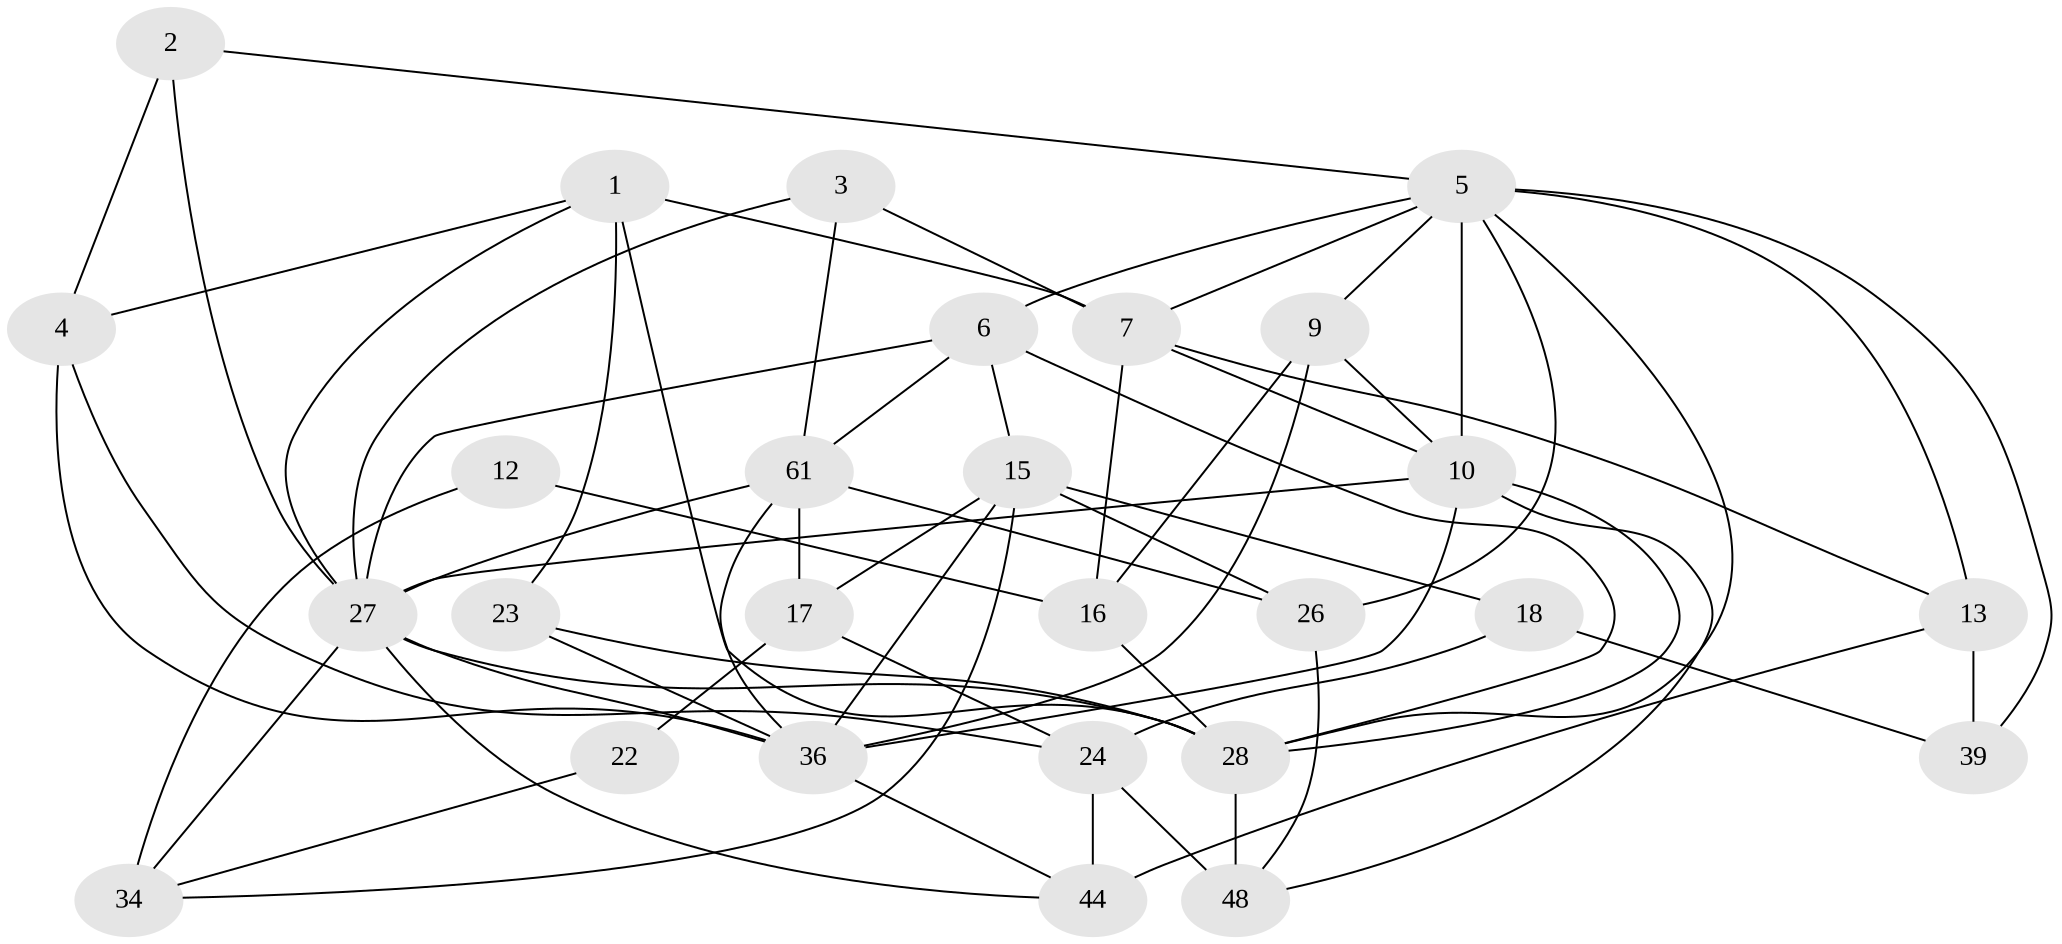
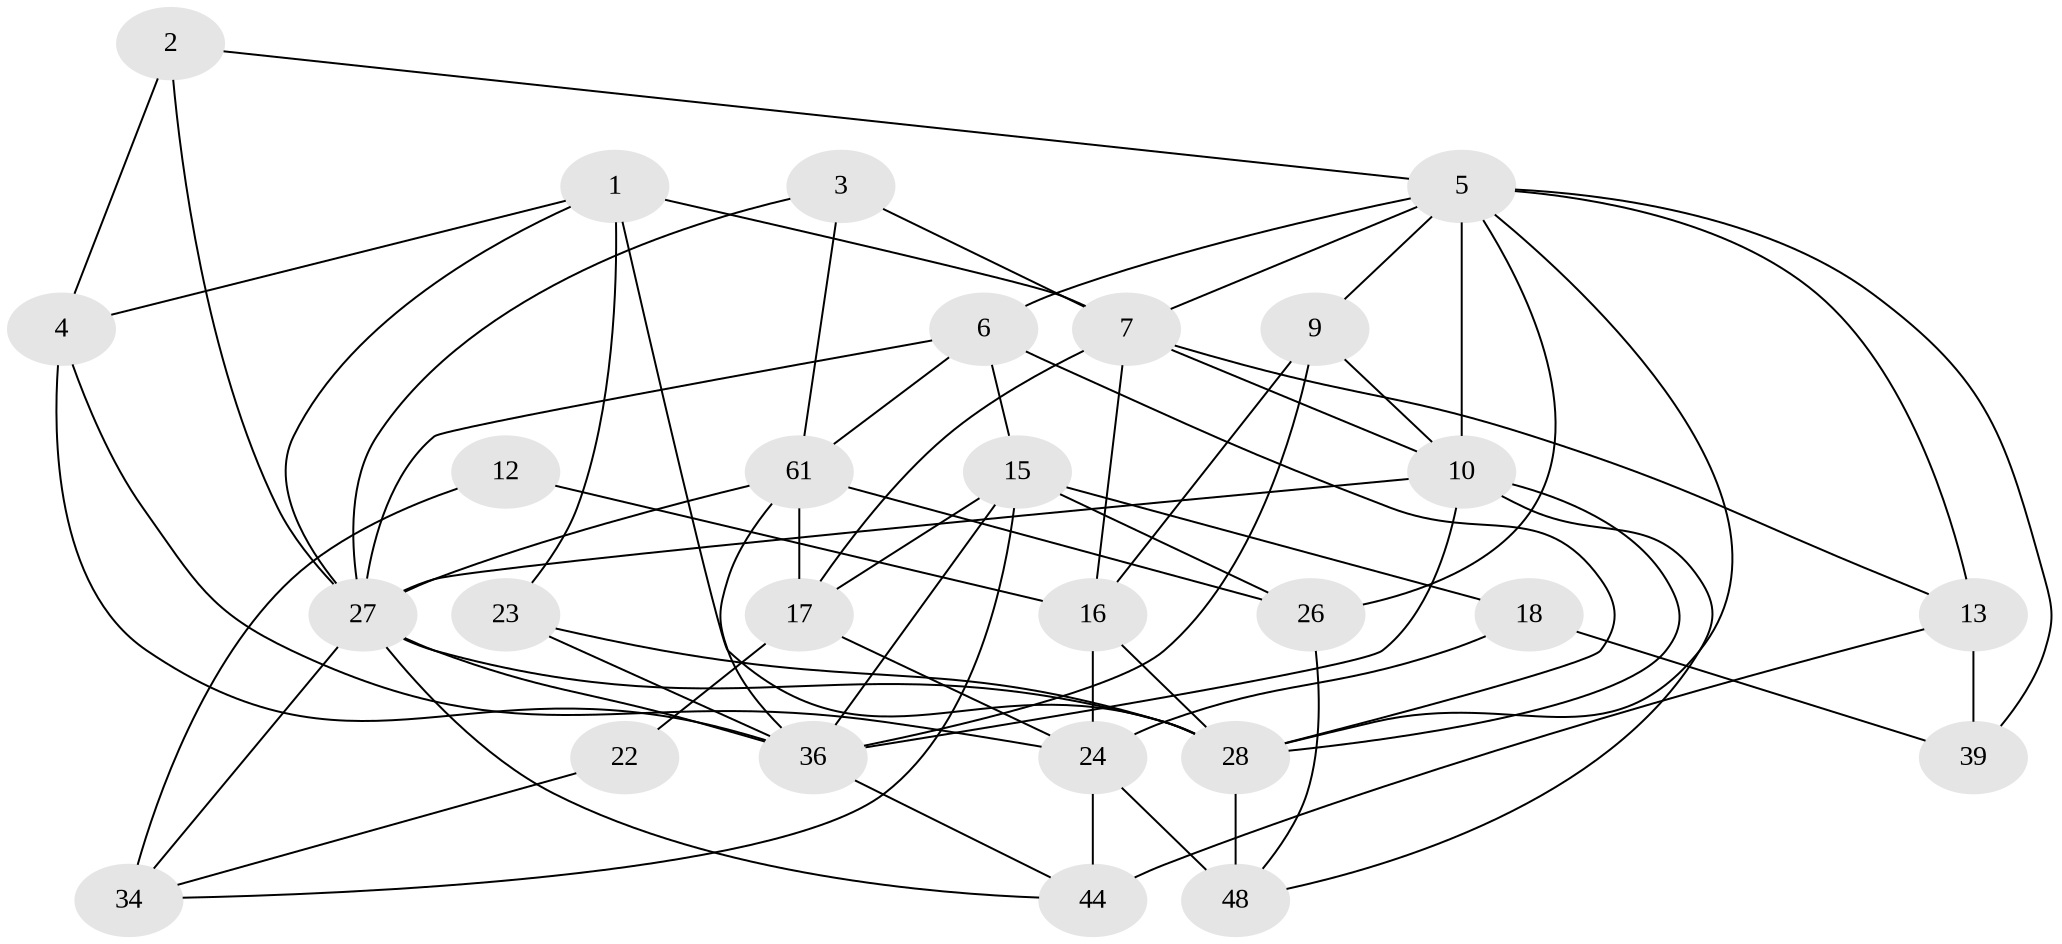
none -> (935, 446)
none -> (1093, 672)
